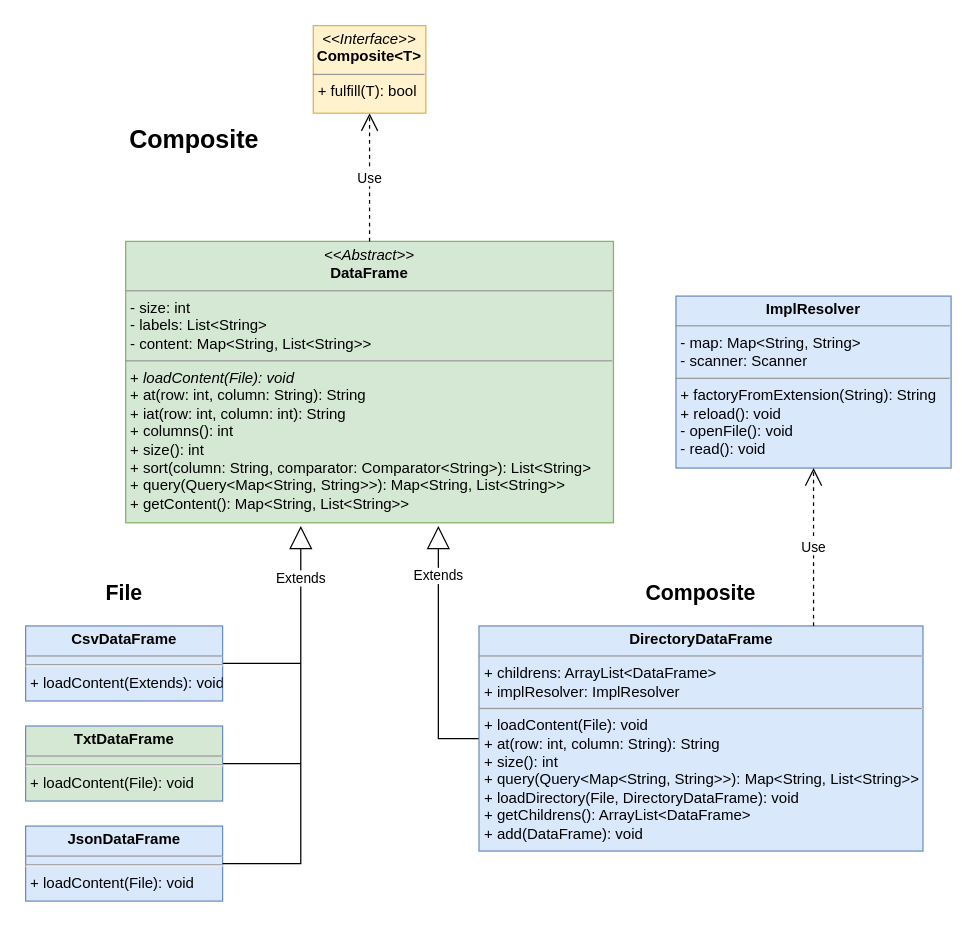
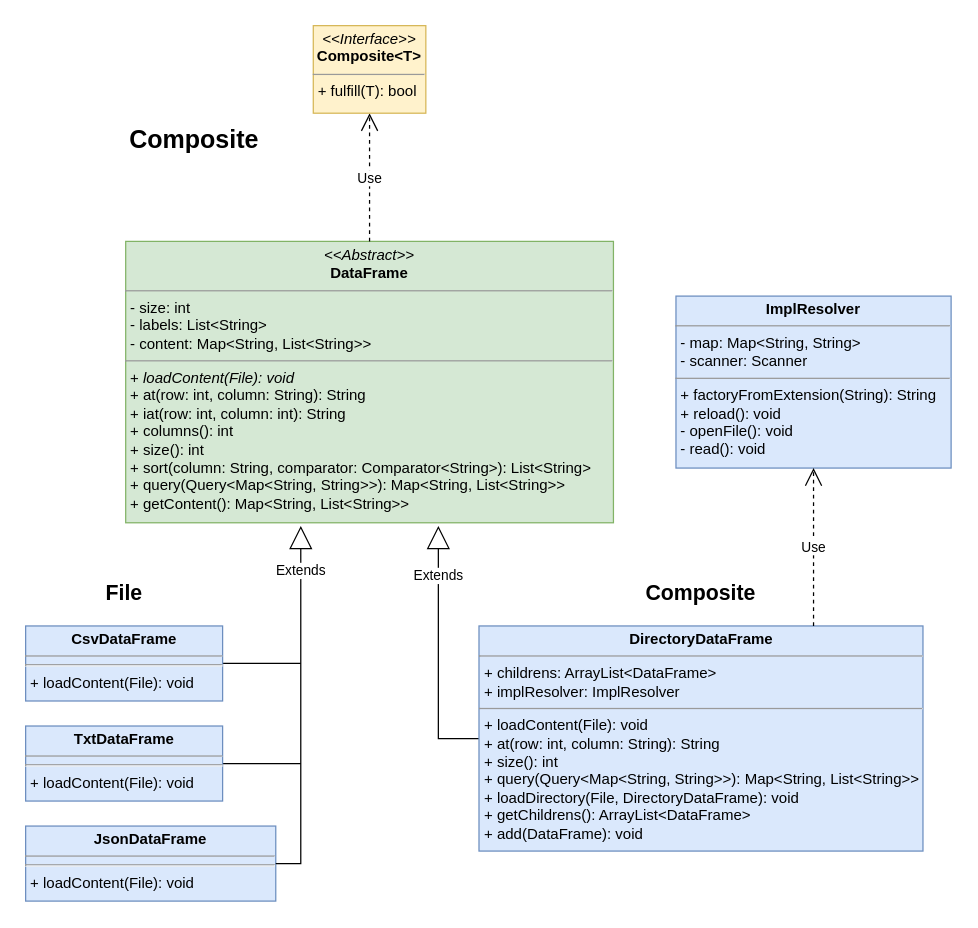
(133, 644) -> (117, 644)
(124, 763) -> (124, 763)
(124, 863) -> (151, 863)
